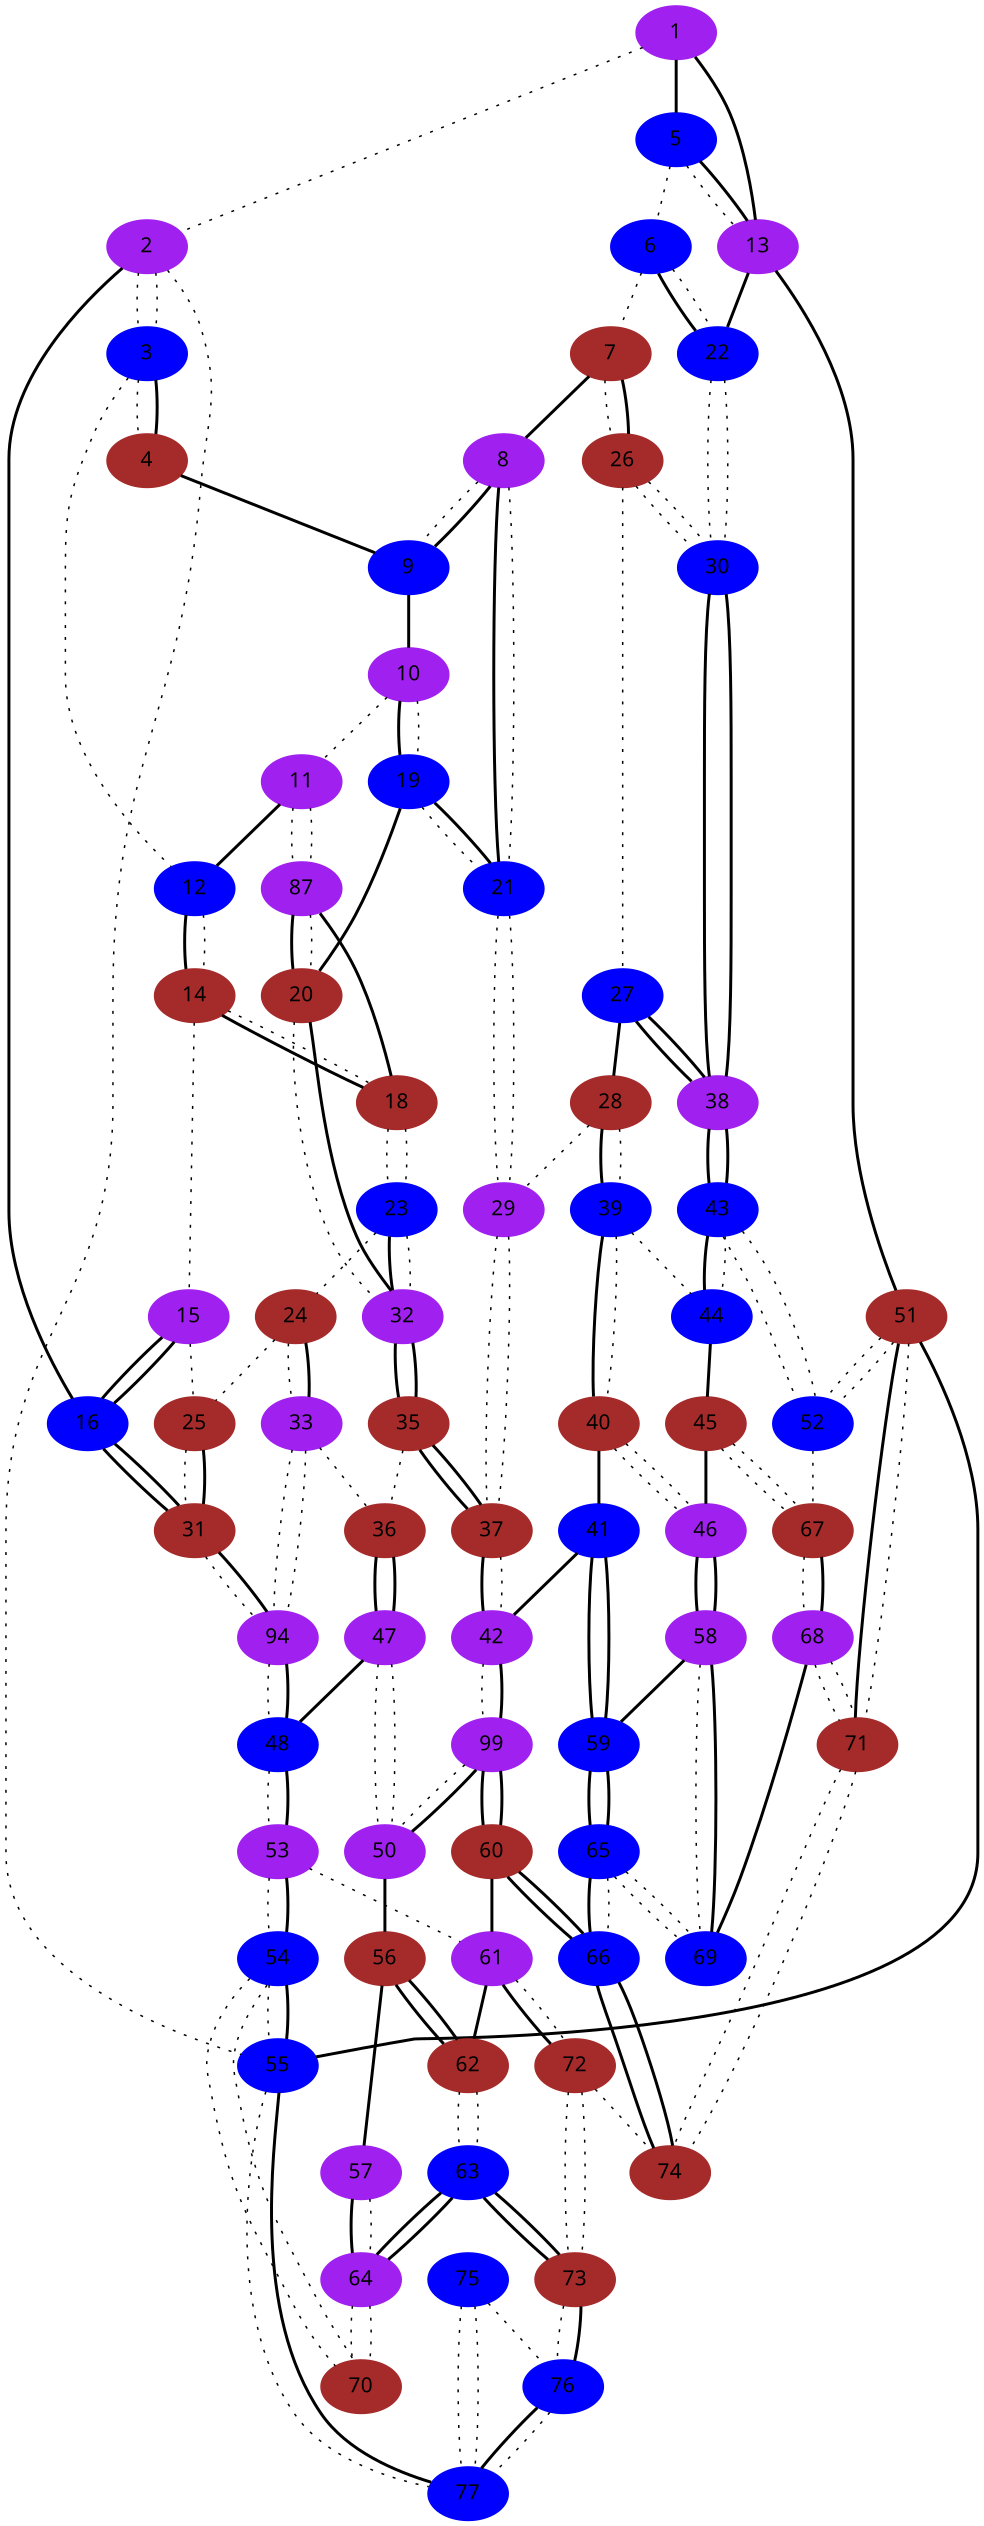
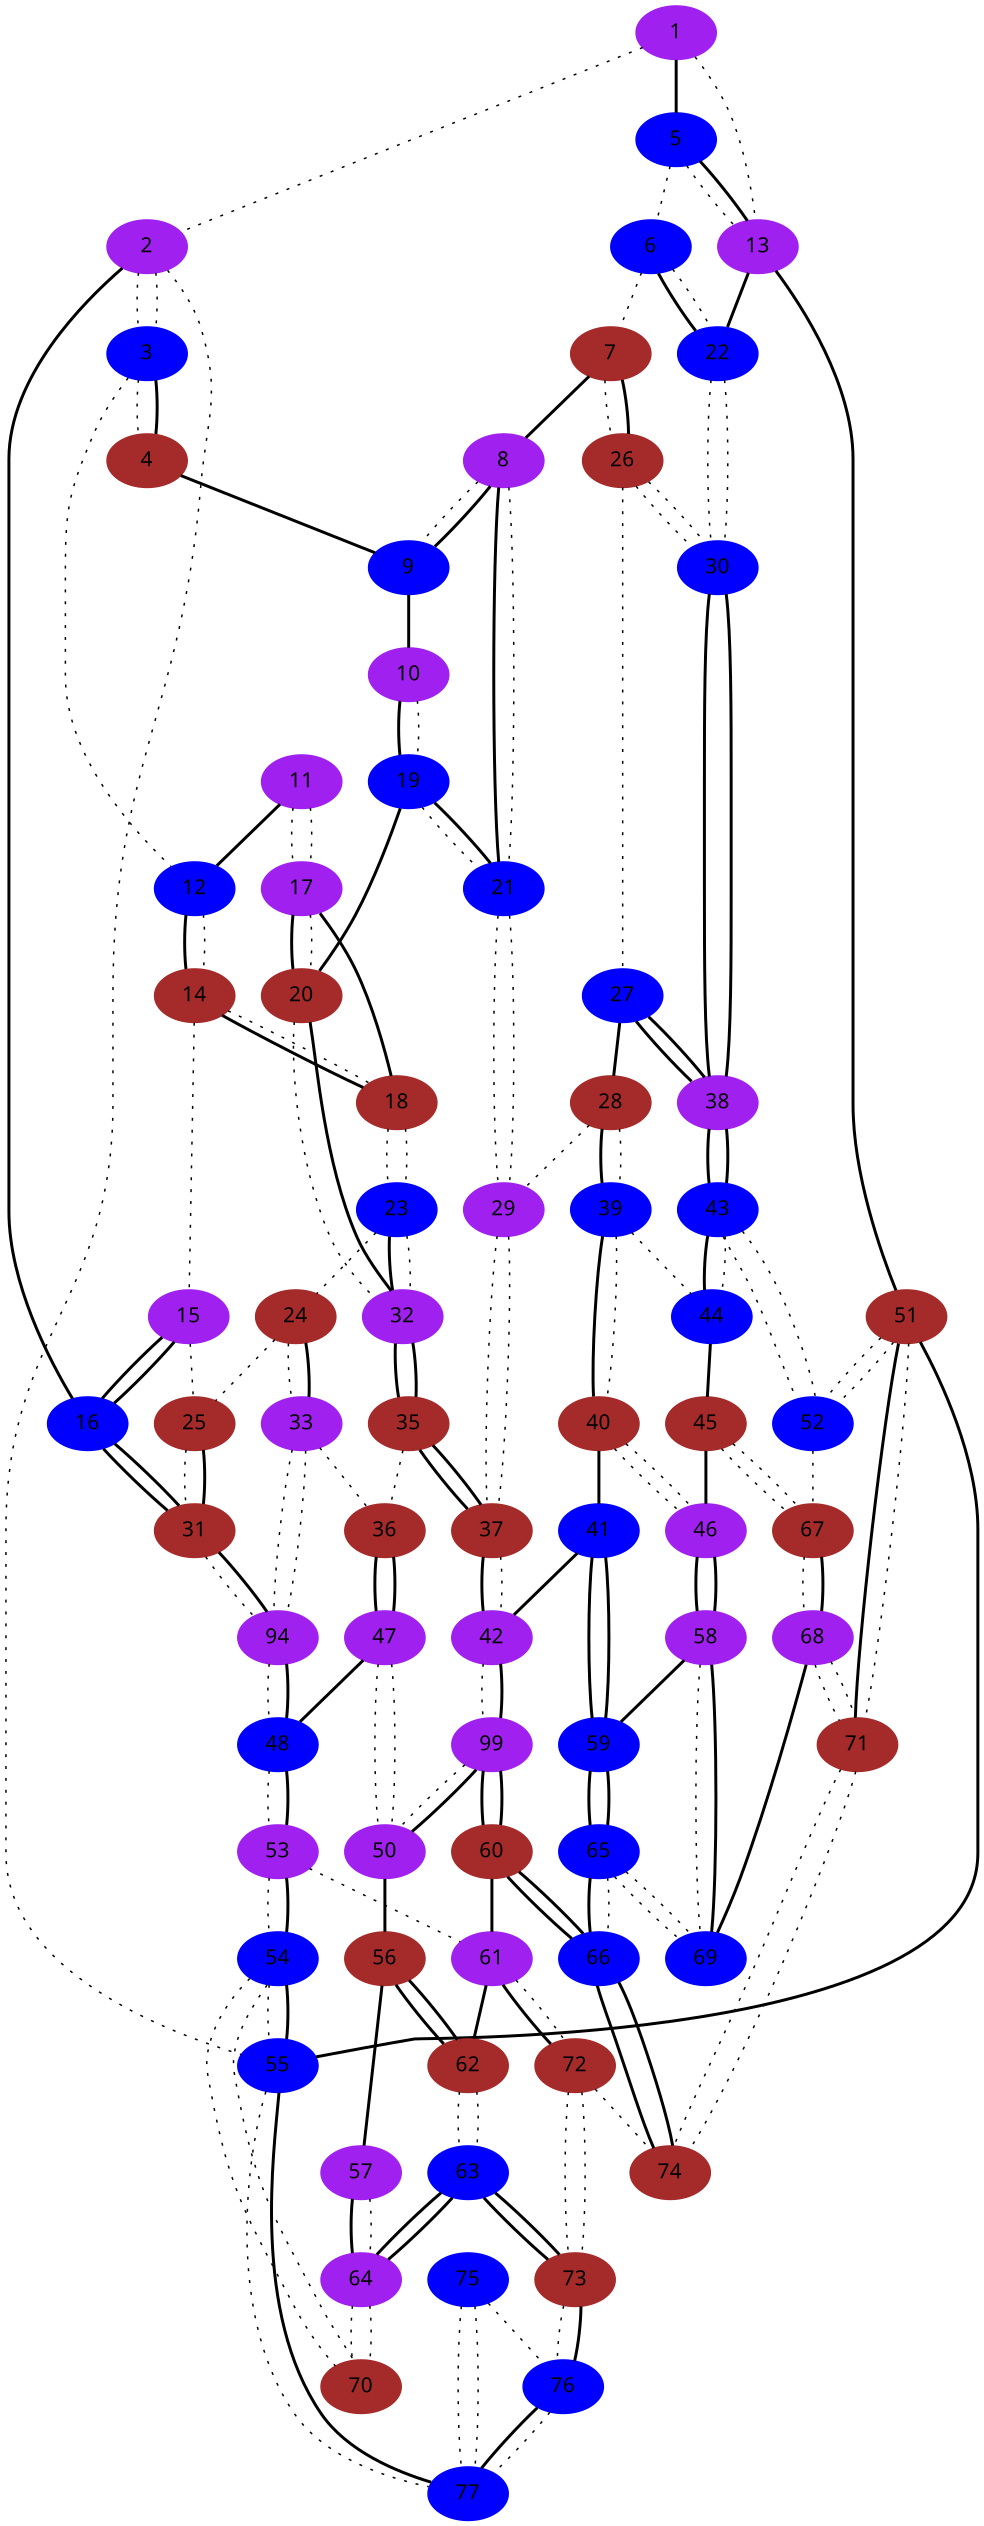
(737, 134) -> (737, 134)
(355, 728) -> none
(302, 889) -> (302, 889)
